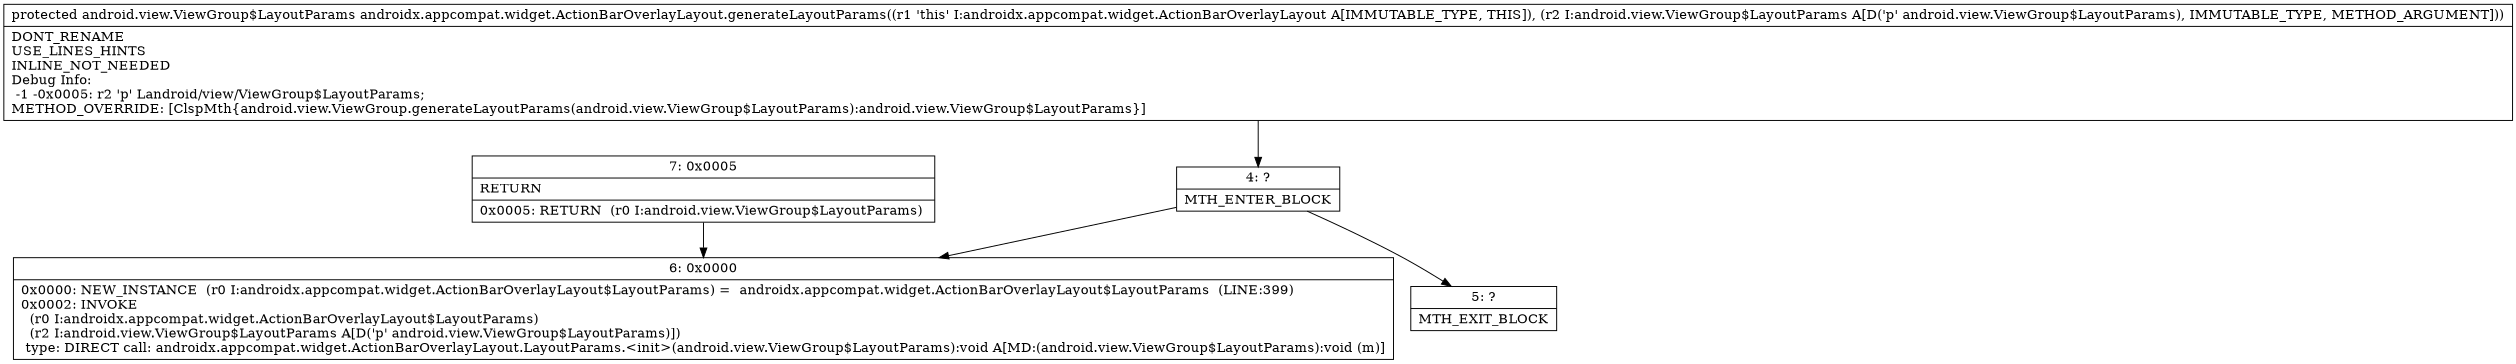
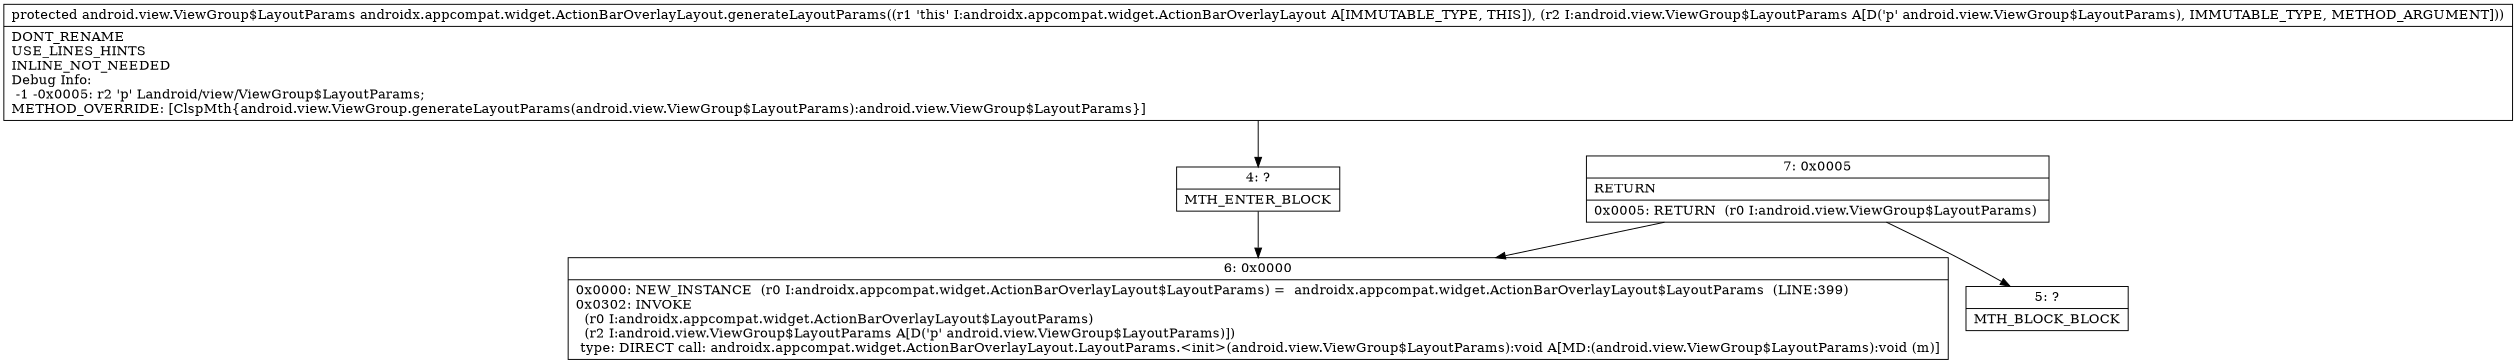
(1376, 244) -> (1944, 251)
(84, 305) -> (639, 305)
(1484, 319) -> (2047, 319)
